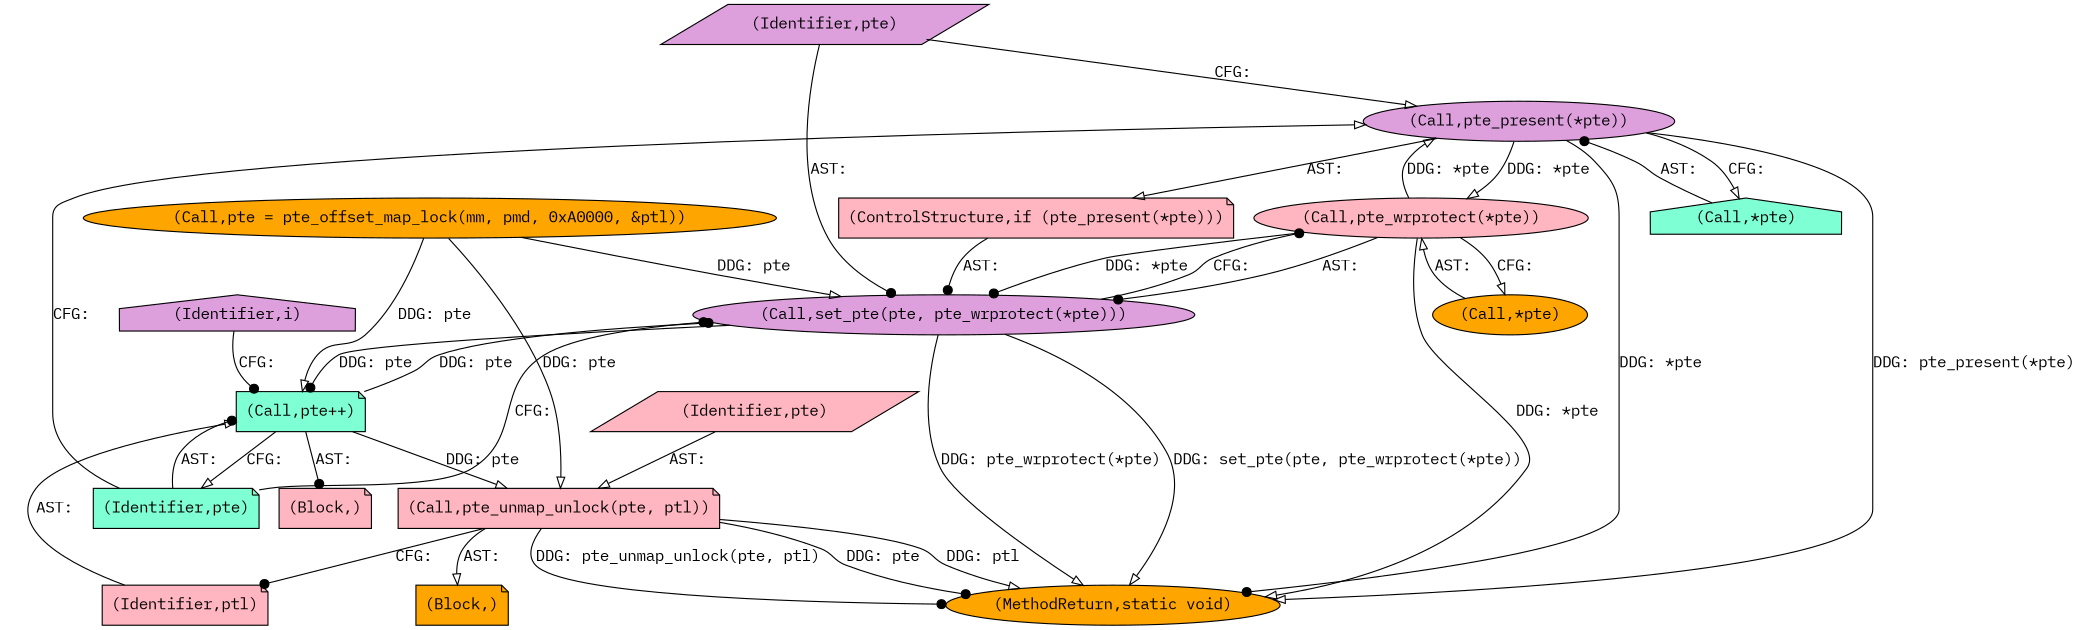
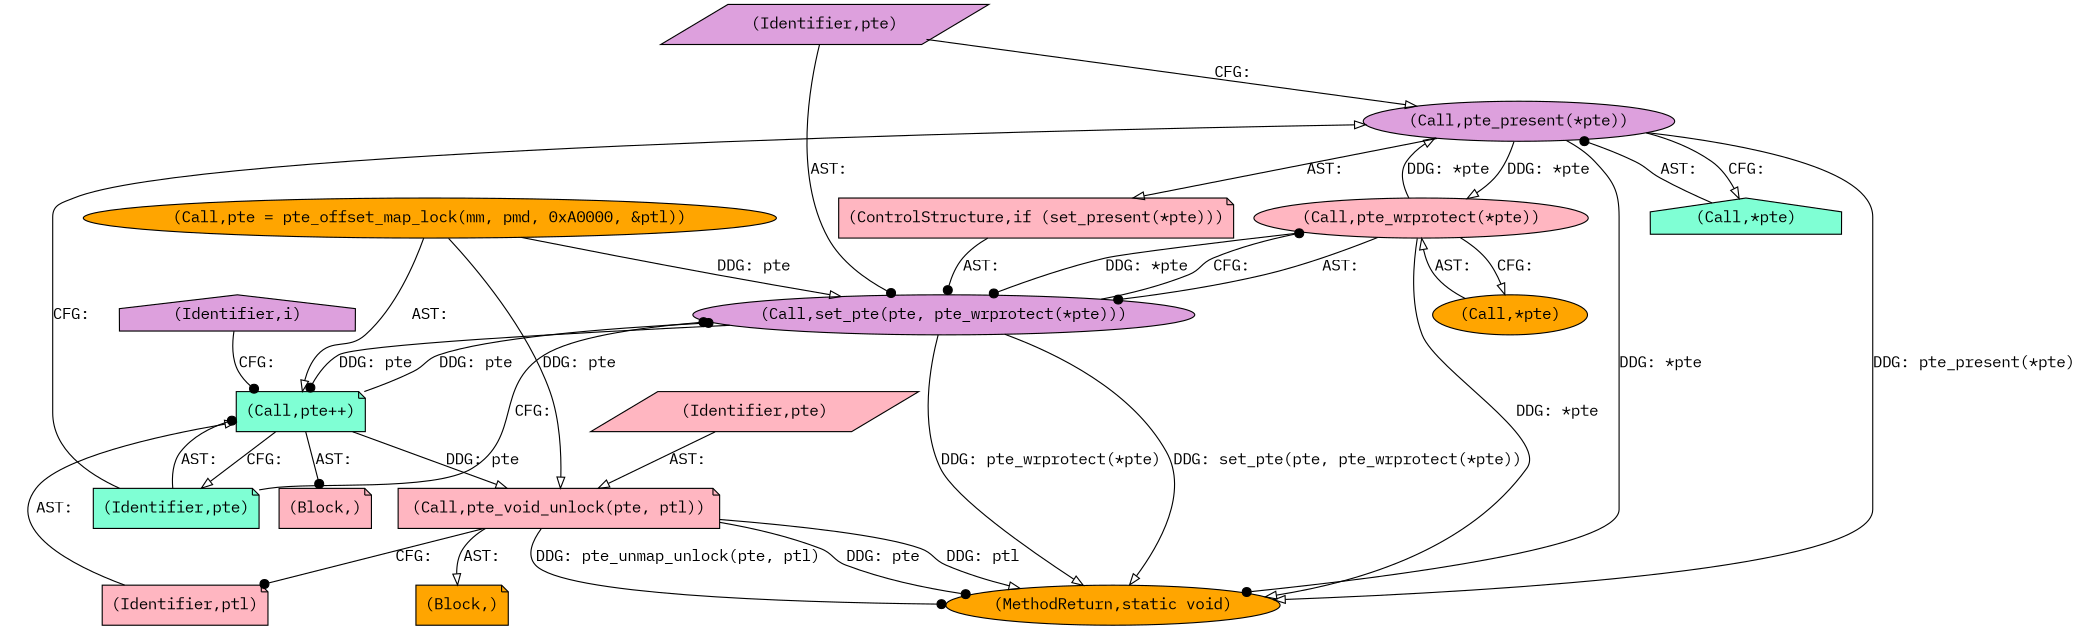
(1036, 218) -> (1036, 218)
(435, 315) -> (435, 315)
(559, 508) -> (559, 508)
